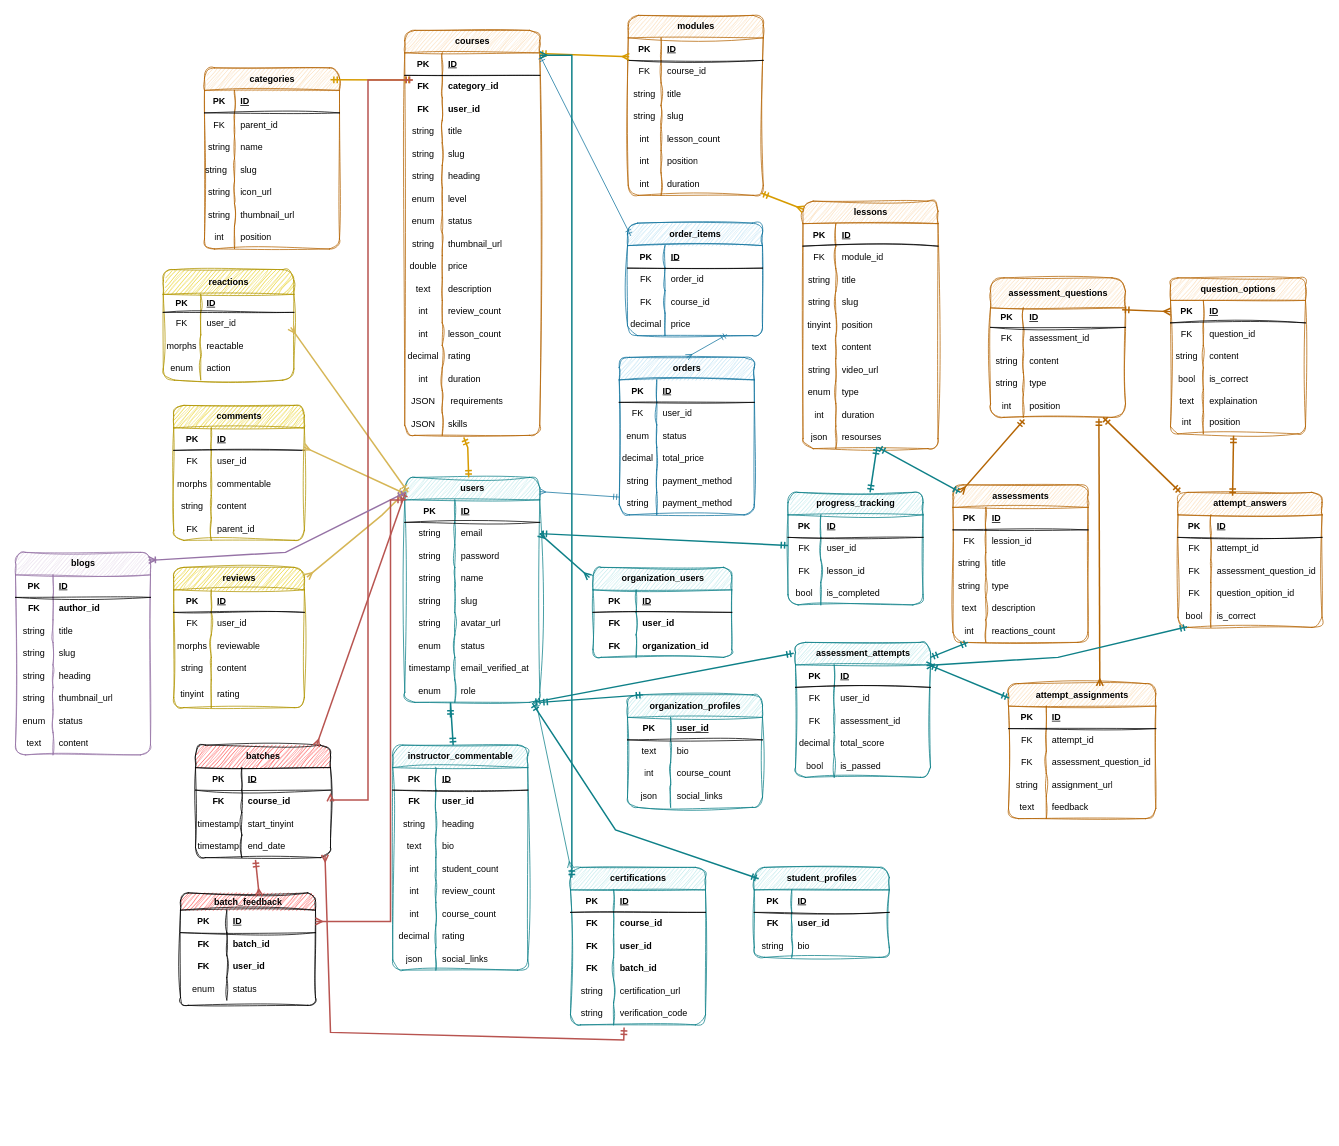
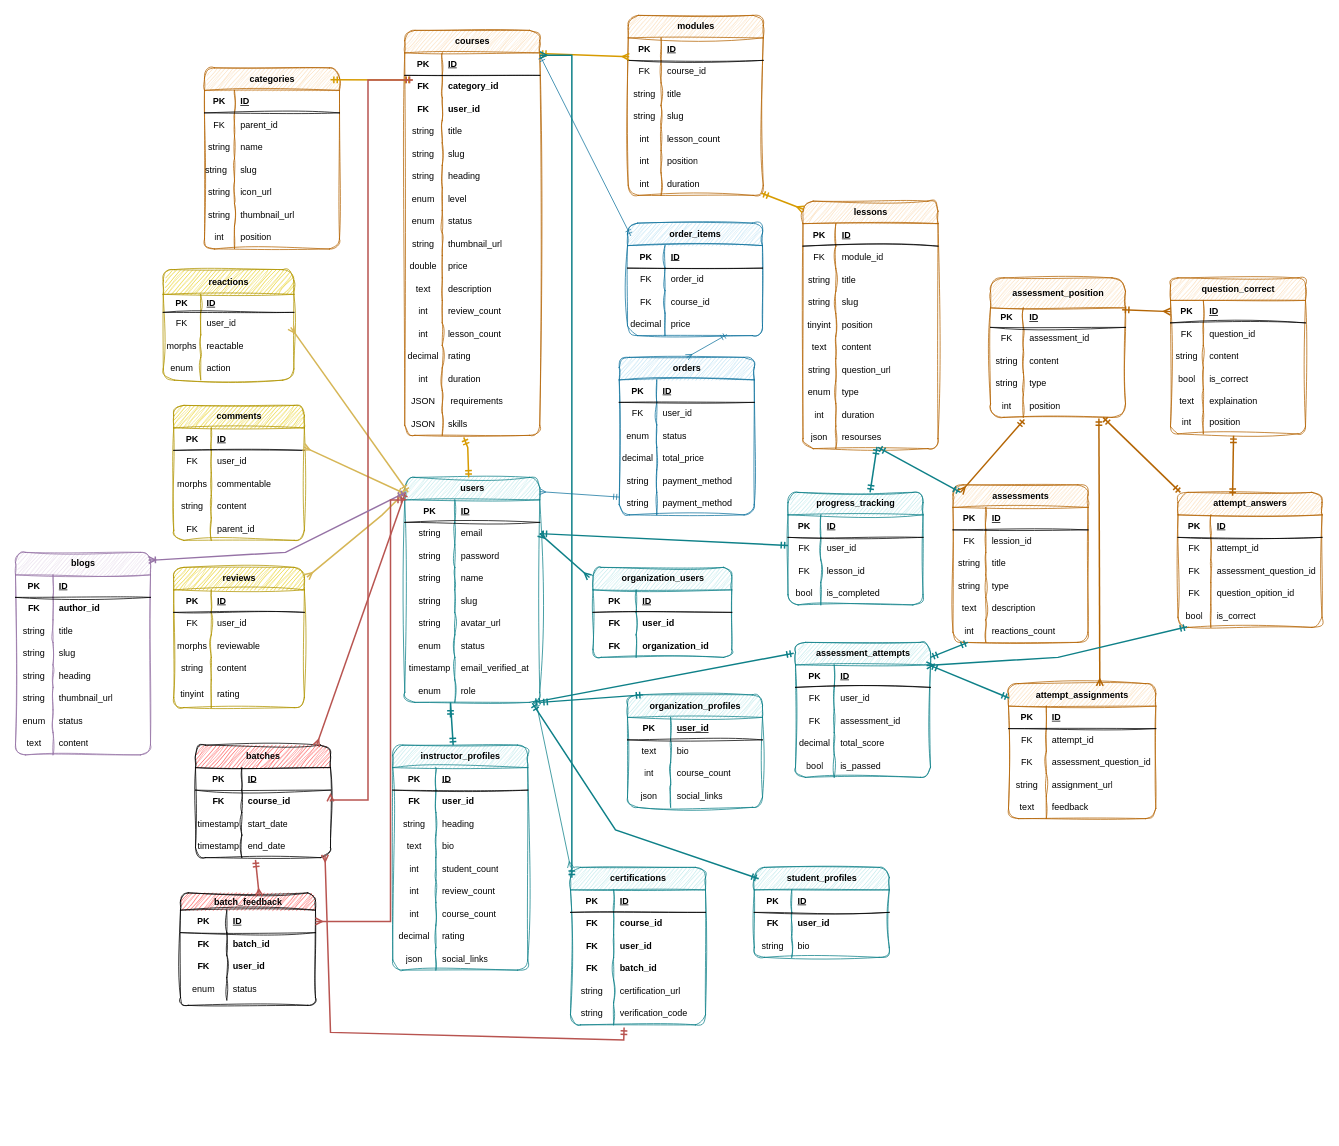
(1238, 289) -> (1238, 289)
(1058, 293) -> (1058, 293)
(862, 370) -> (870, 370)
(461, 756) -> (461, 756)
(278, 824) -> (273, 824)
